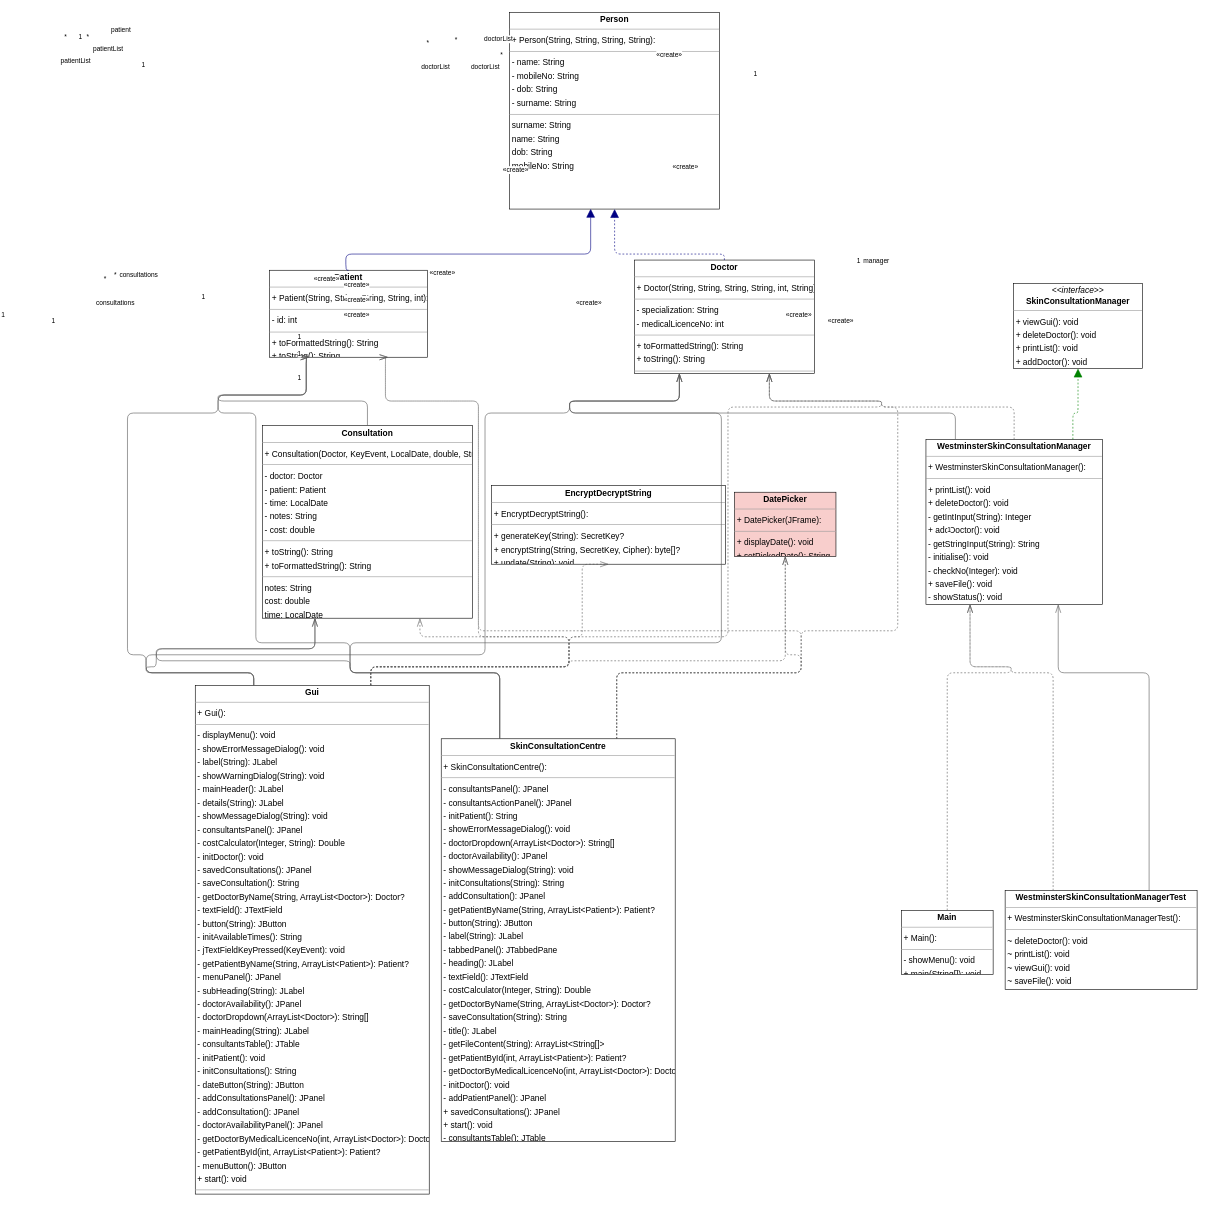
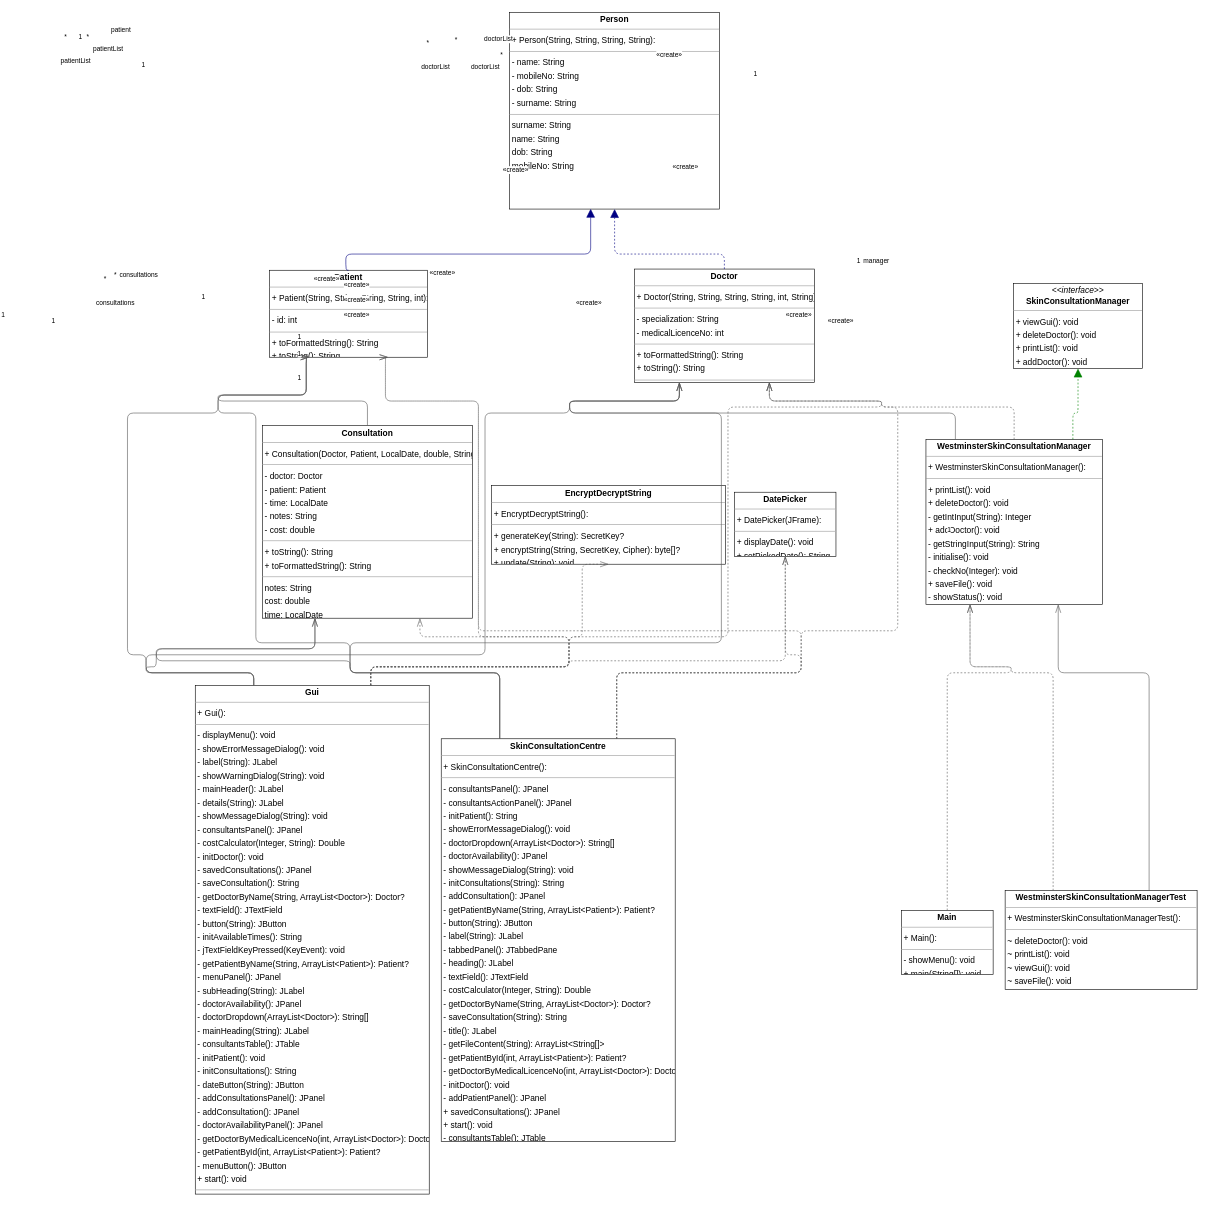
(725, 317) -> (725, 326)
(387, 496) -> (384, 496)
(785, 524) -> (785, 524)
